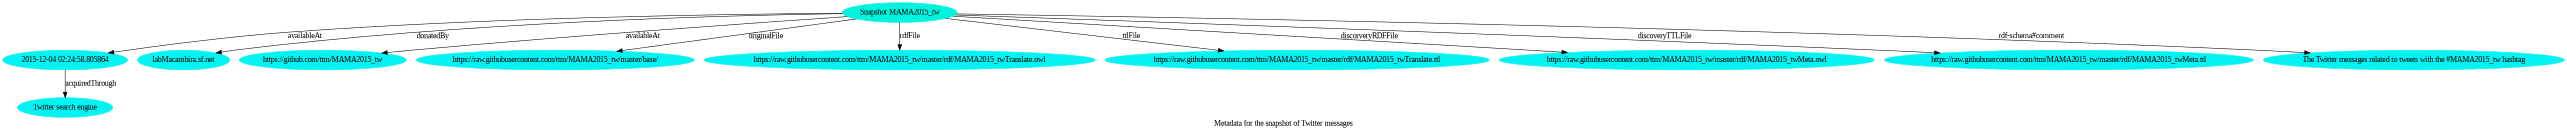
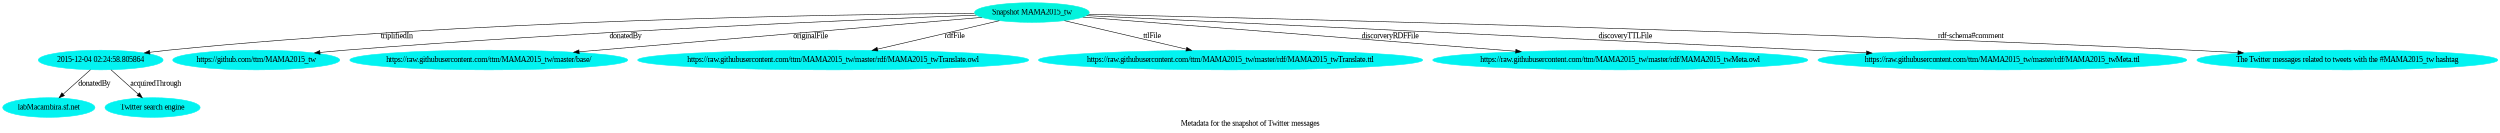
(531, 25) -> (77, 82)
(305, 36) -> (397, 36)
(643, 36) -> (626, 36)
